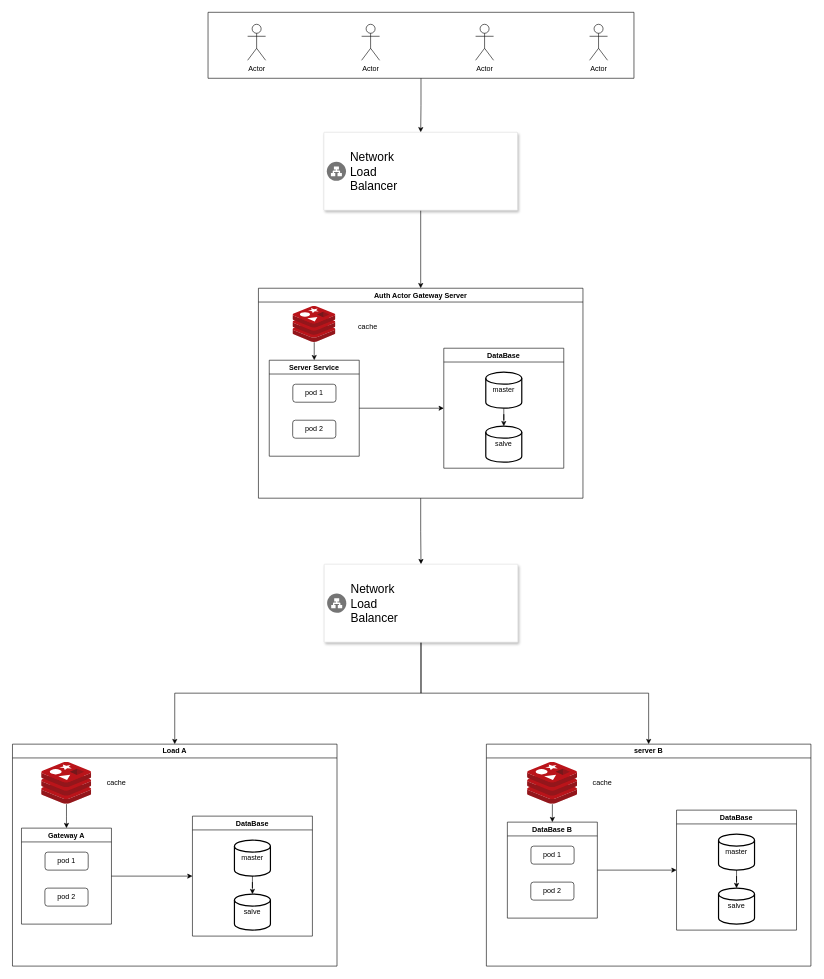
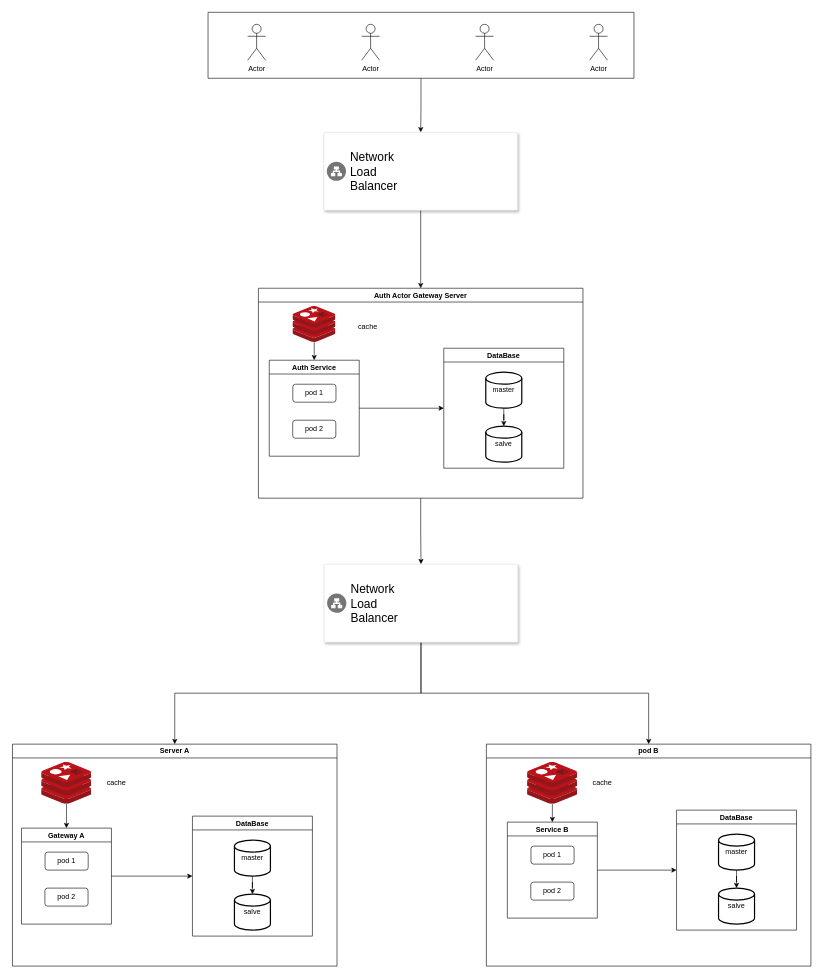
(314, 368) -> (314, 368)
(175, 752) -> (175, 752)
(649, 752) -> (649, 752)
(552, 830) -> (552, 830)
